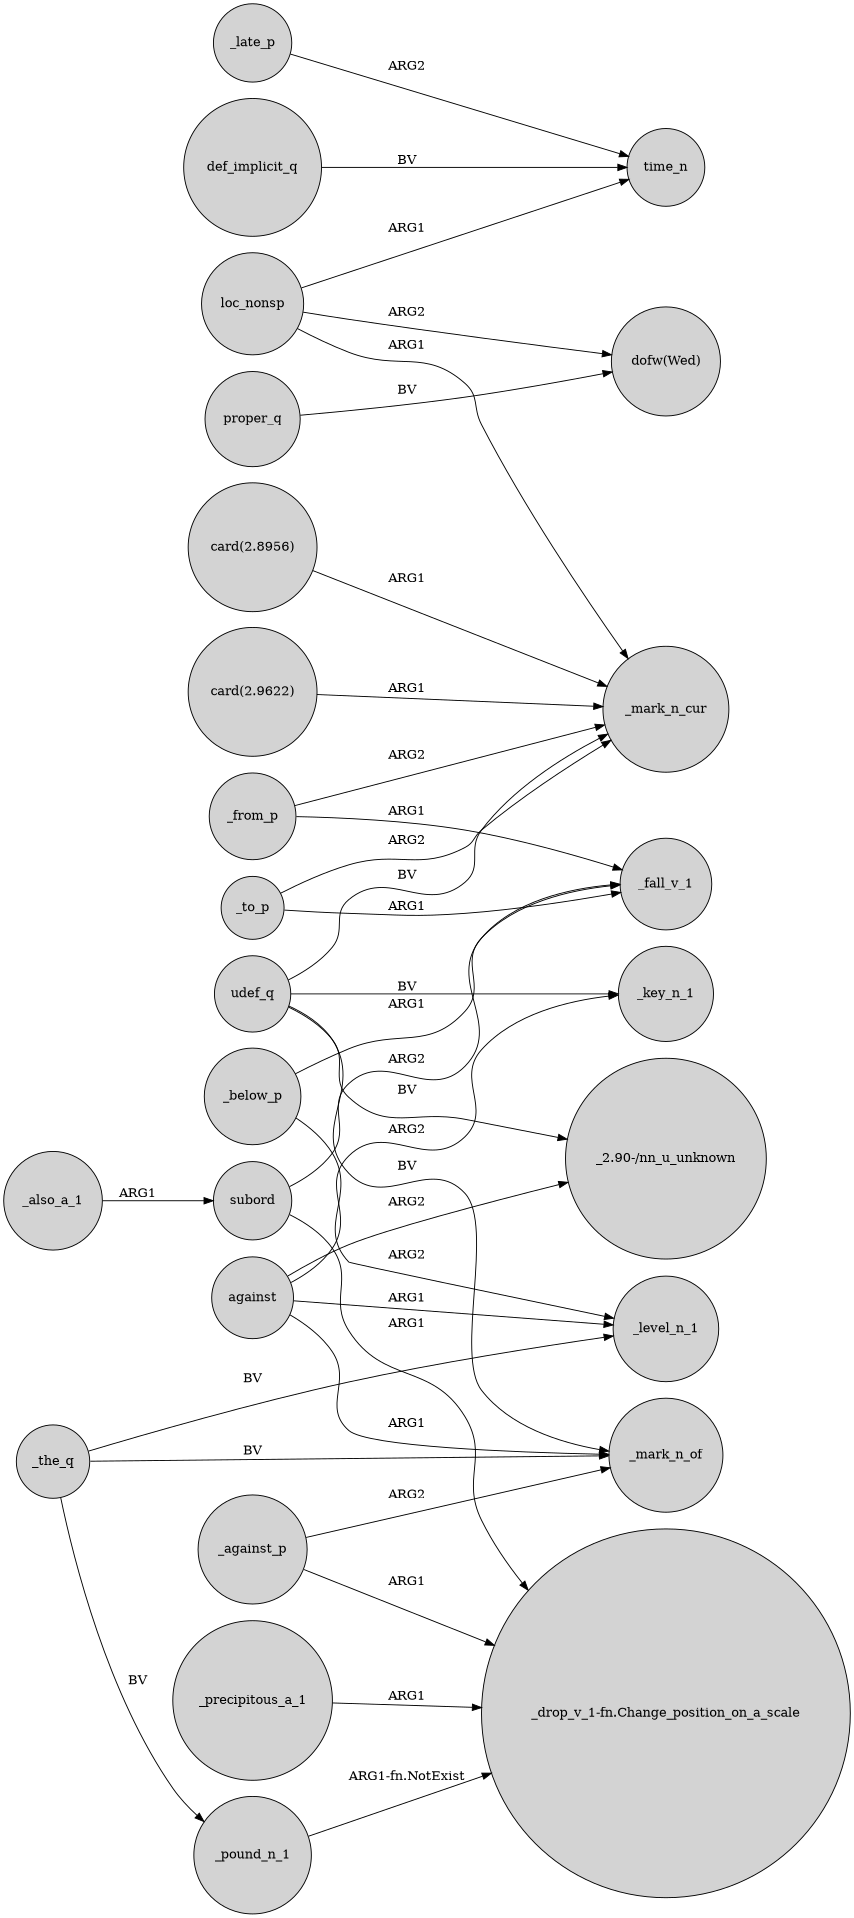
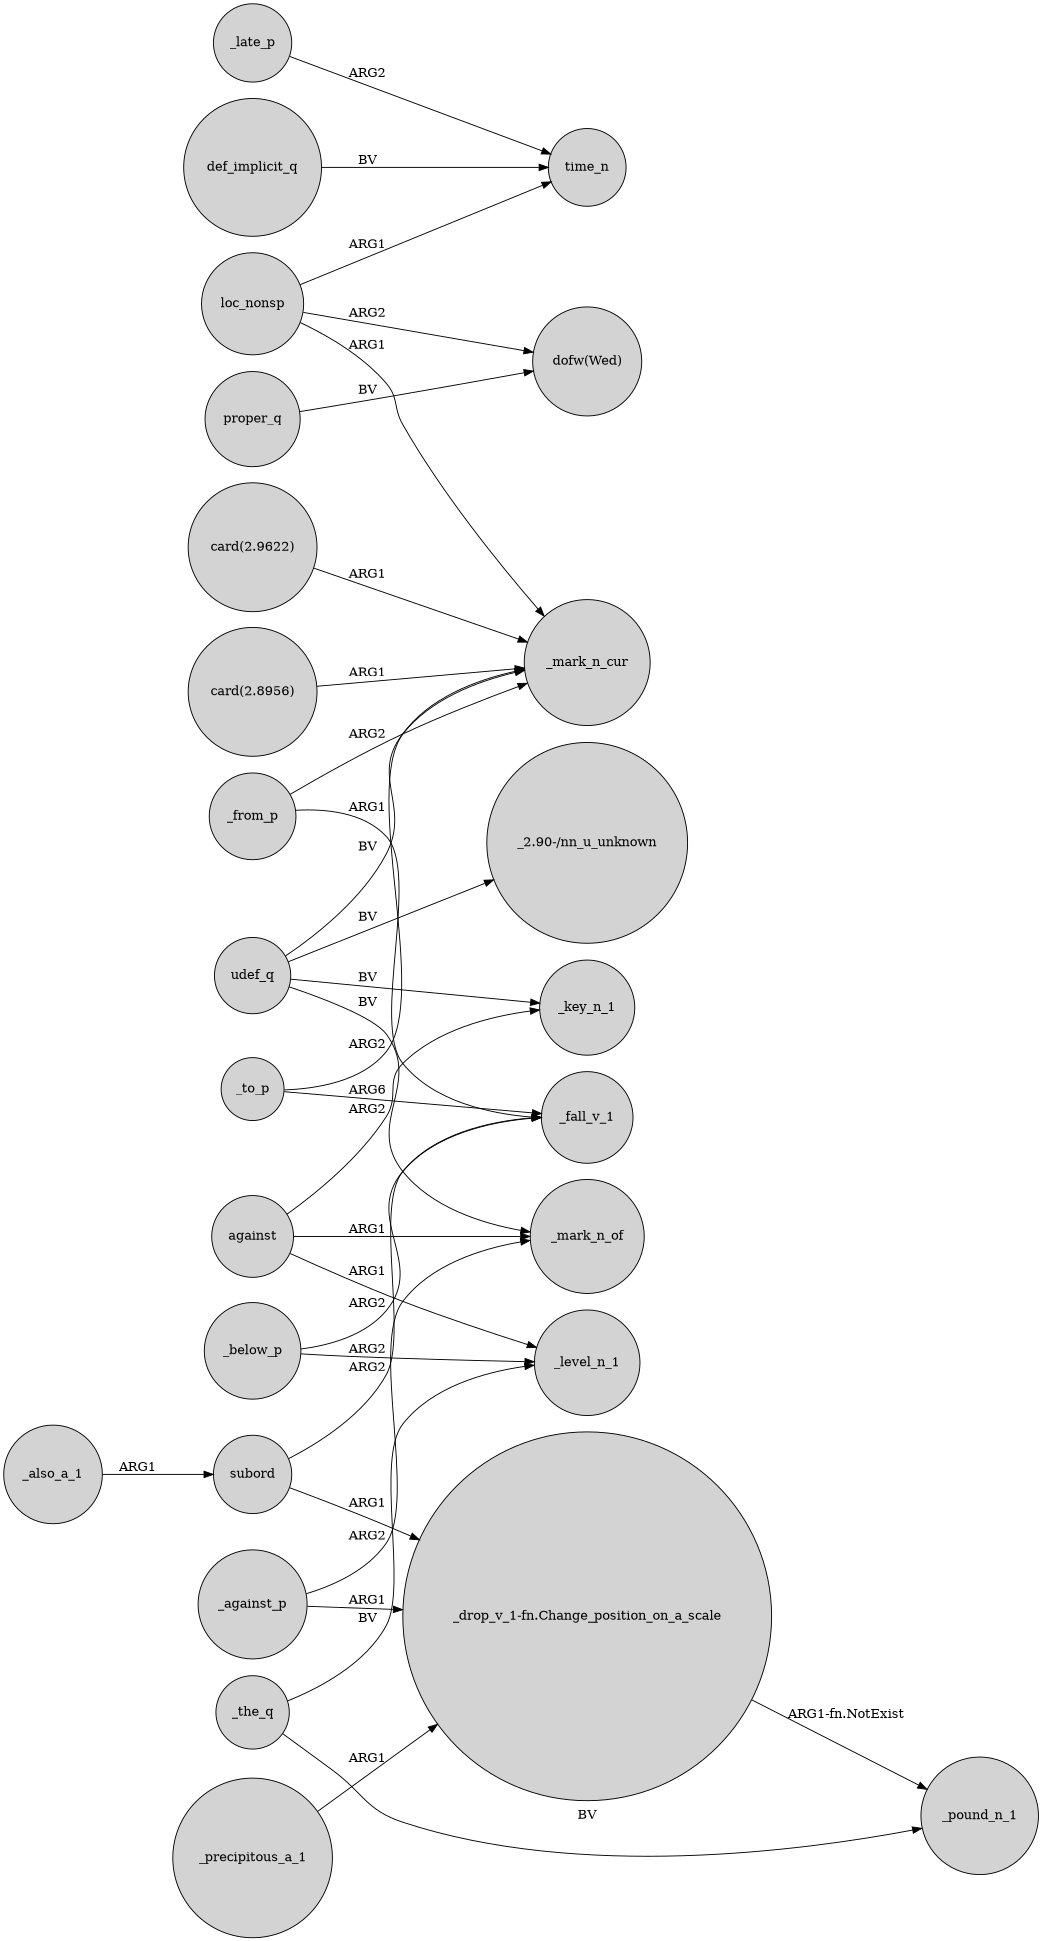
(407, 906) -> (368, 1090)
(407, 1004) -> (368, 1304)
(420, 1222) -> none
(345, 1459) -> none
(396, 1806) -> (835, 1742)
